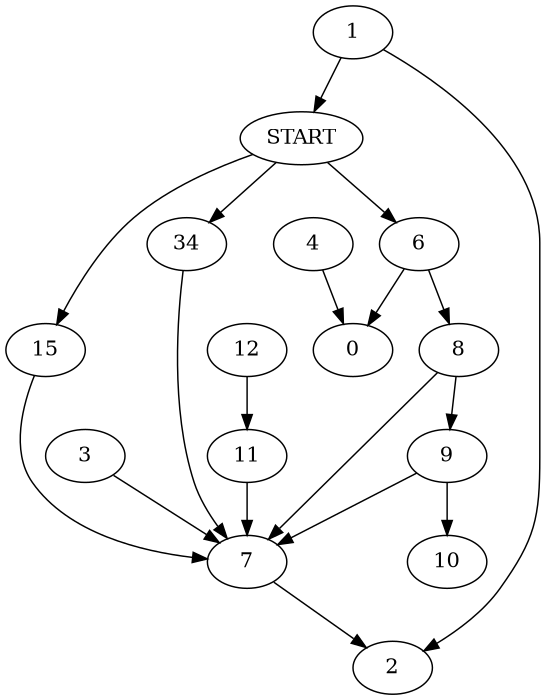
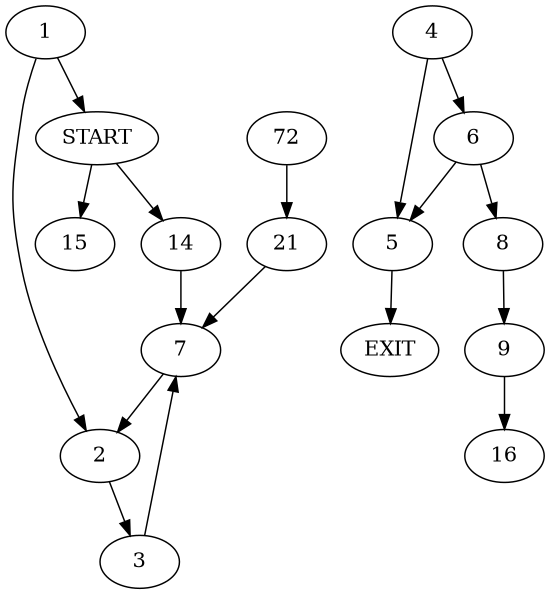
(356, 187) -> (450, 78)
(187, 244) -> (181, 244)
(247, 350) -> (287, 138)
(353, 350) -> (393, 244)
none -> (390, 350)
(358, 451) -> none
(247, 456) -> (287, 244)
none -> (117, 502)
(354, 505) -> none
(57, 508) -> none
(447, 562) -> (504, 456)
